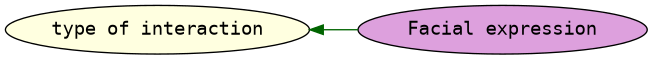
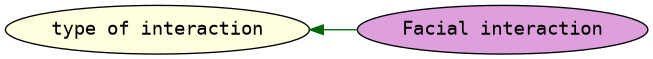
(503, 30) -> (503, 30)
